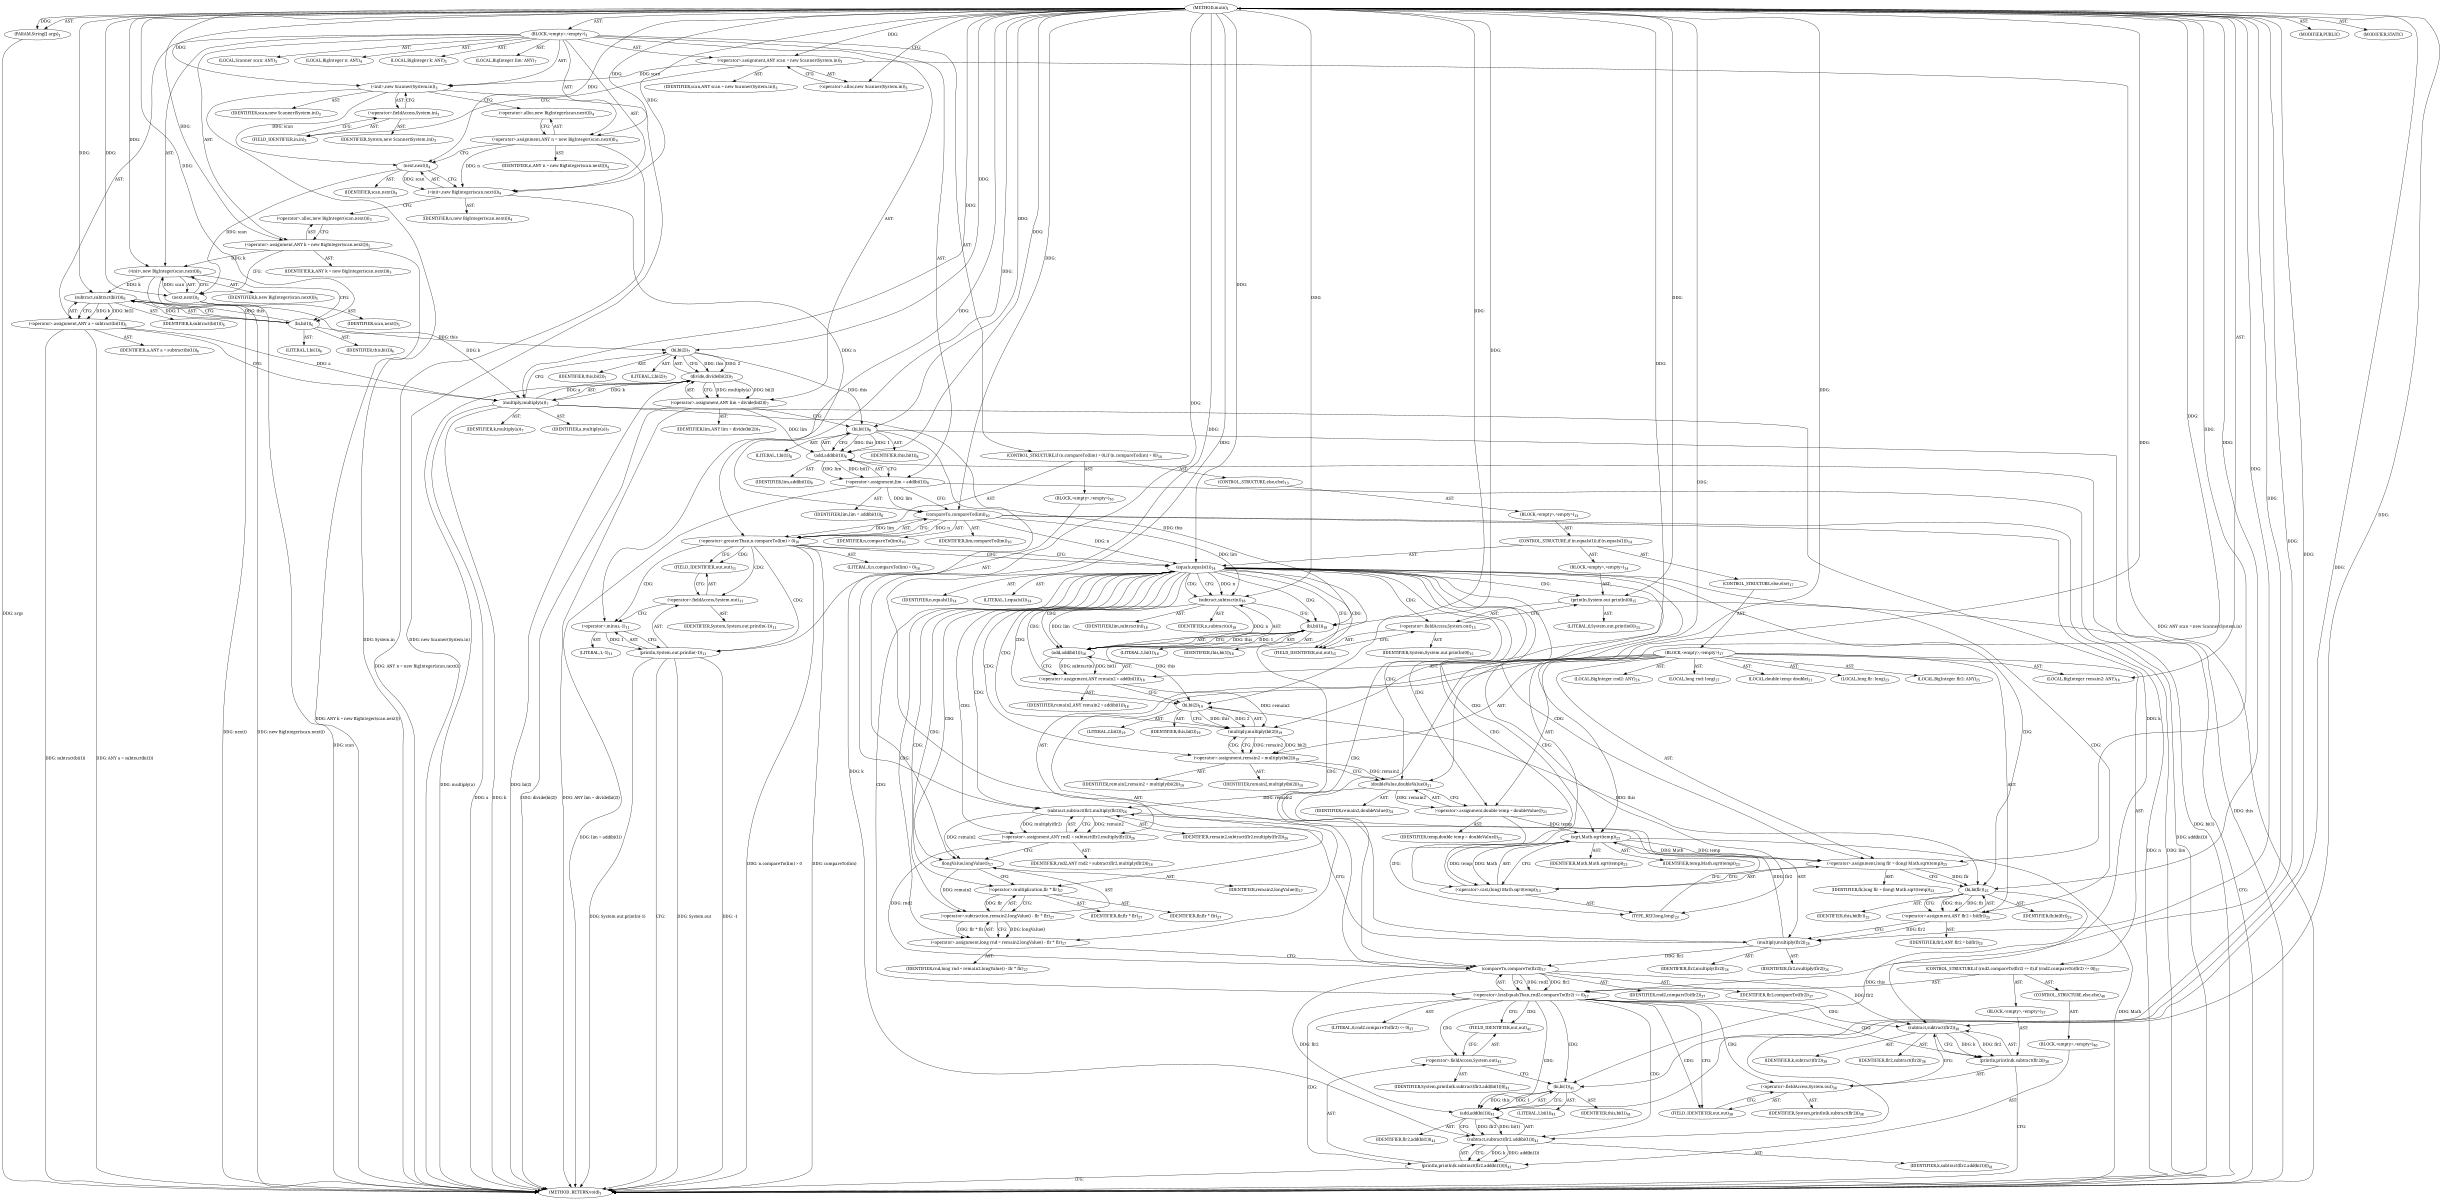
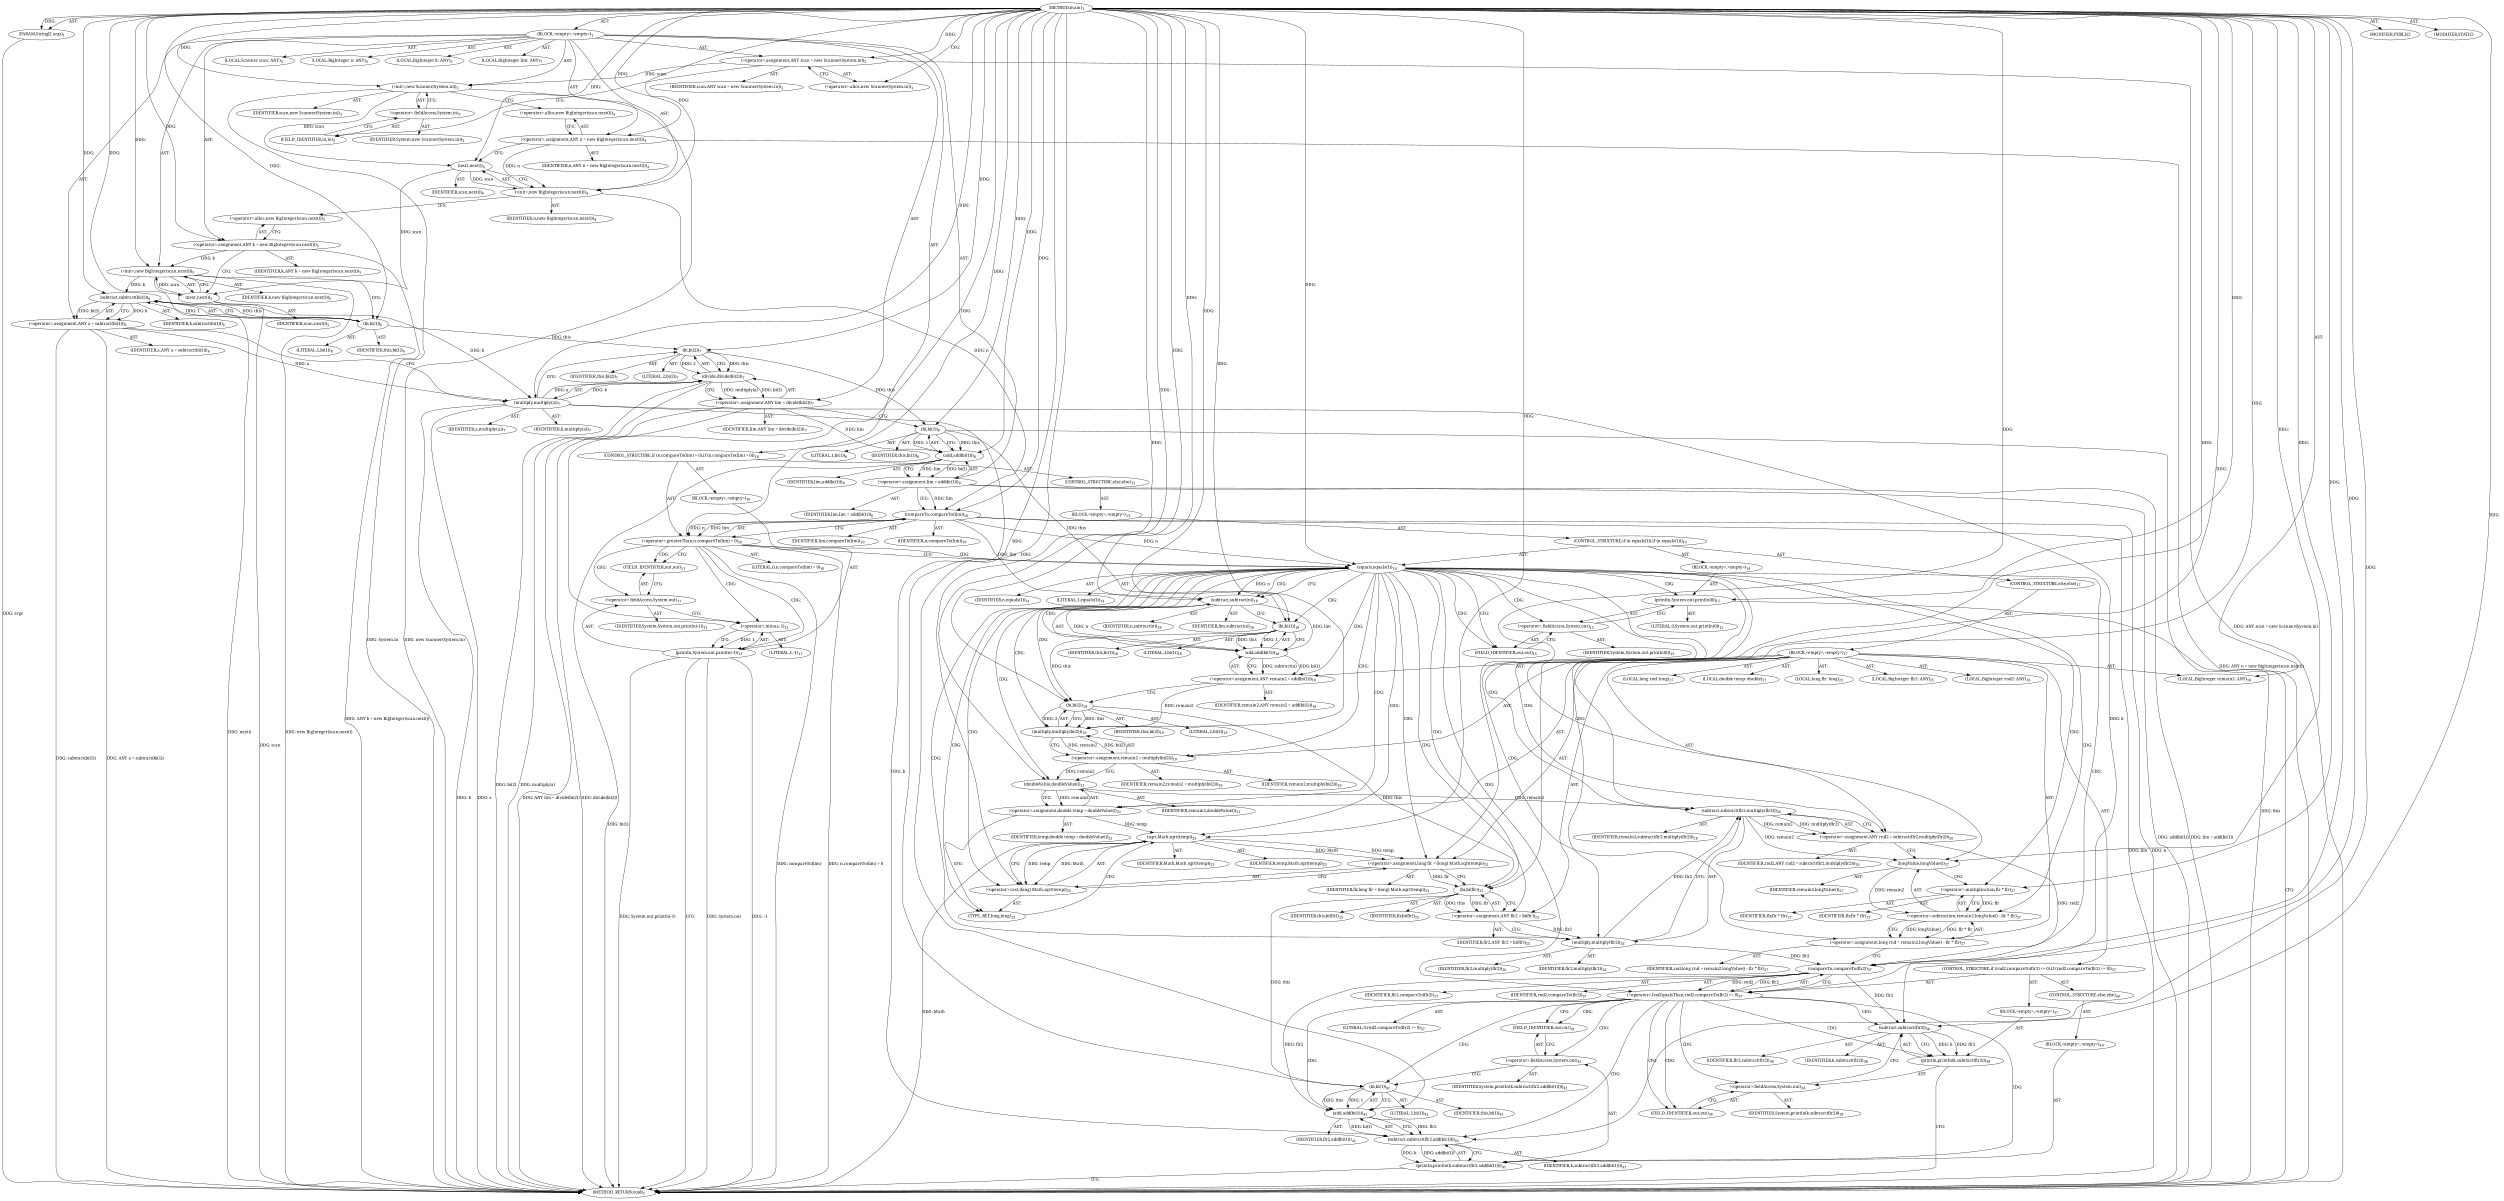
(2139, 334) -> (1152, 514)
(1235, 745) -> (1132, 745)
